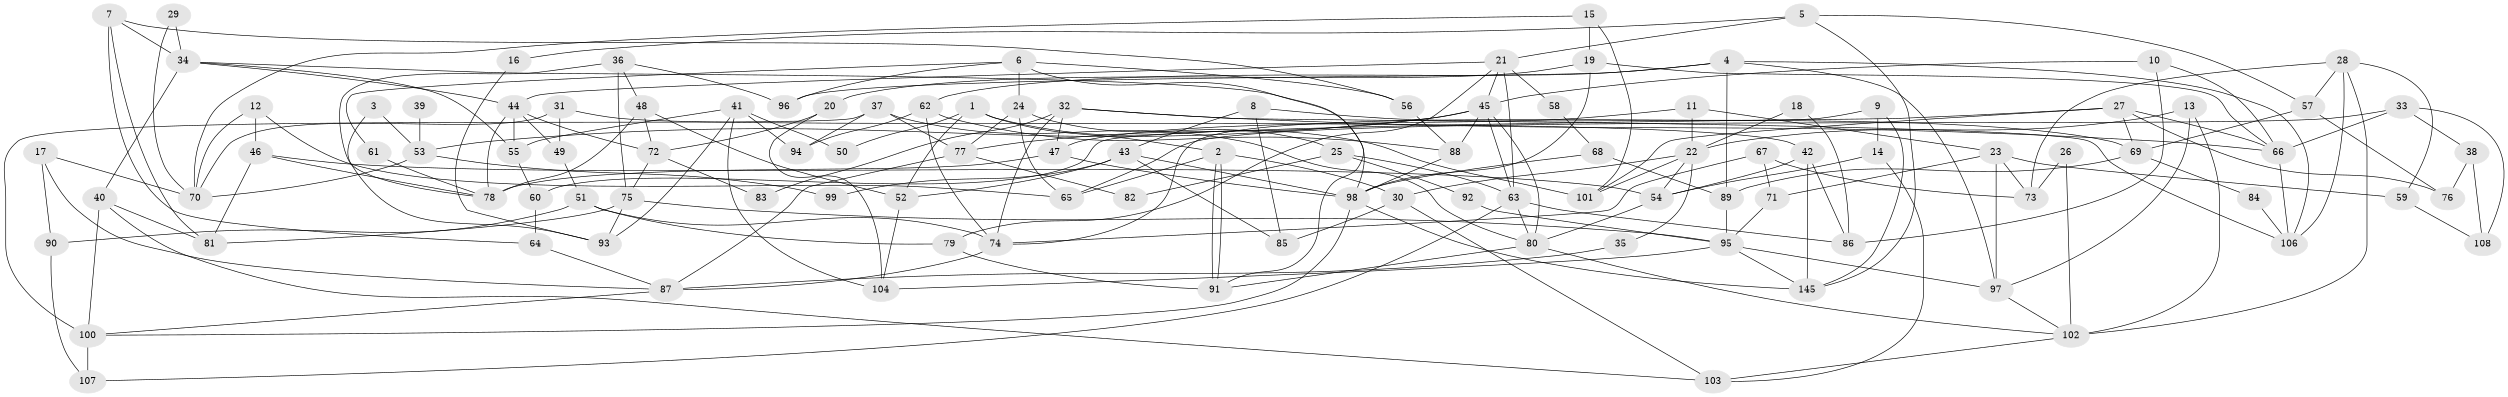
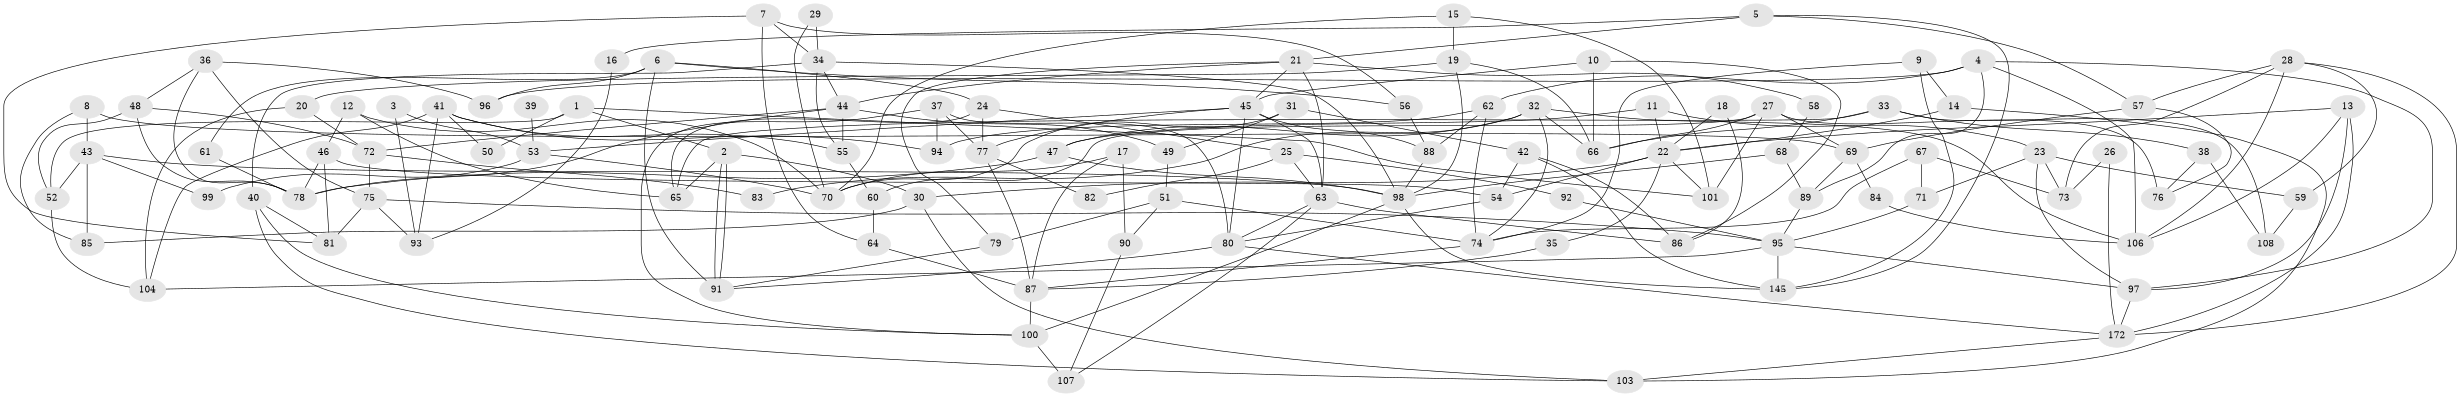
(1772, 175) -> (1823, 132)
(2284, 198) -> (2265, 185)
(2071, 336) -> (2117, 336)
